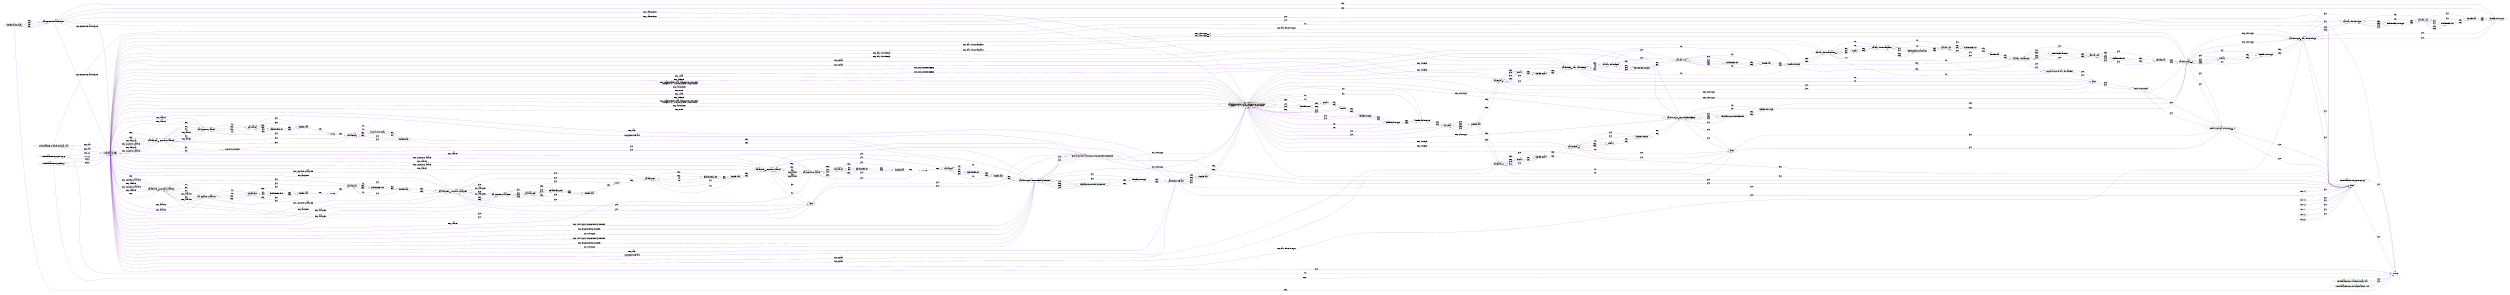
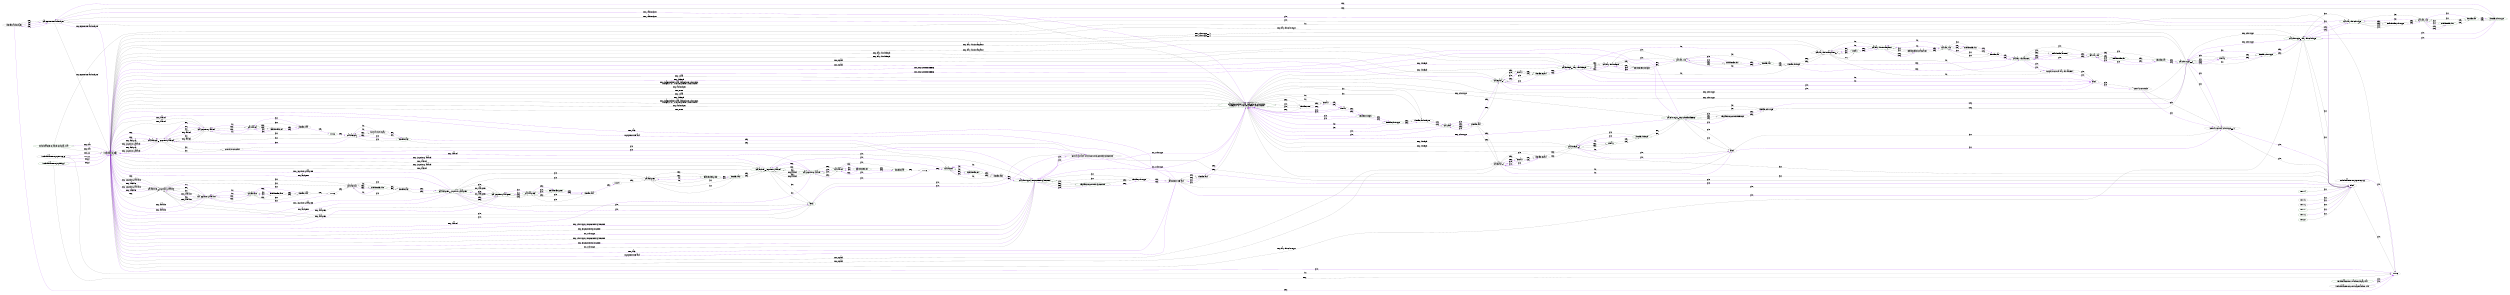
(558, 183) -> none
